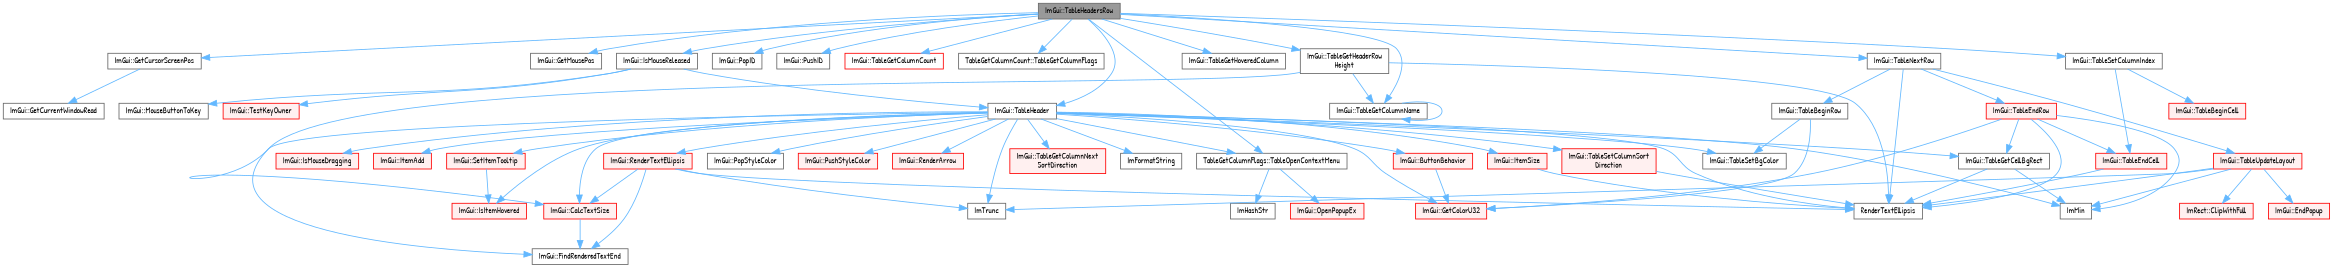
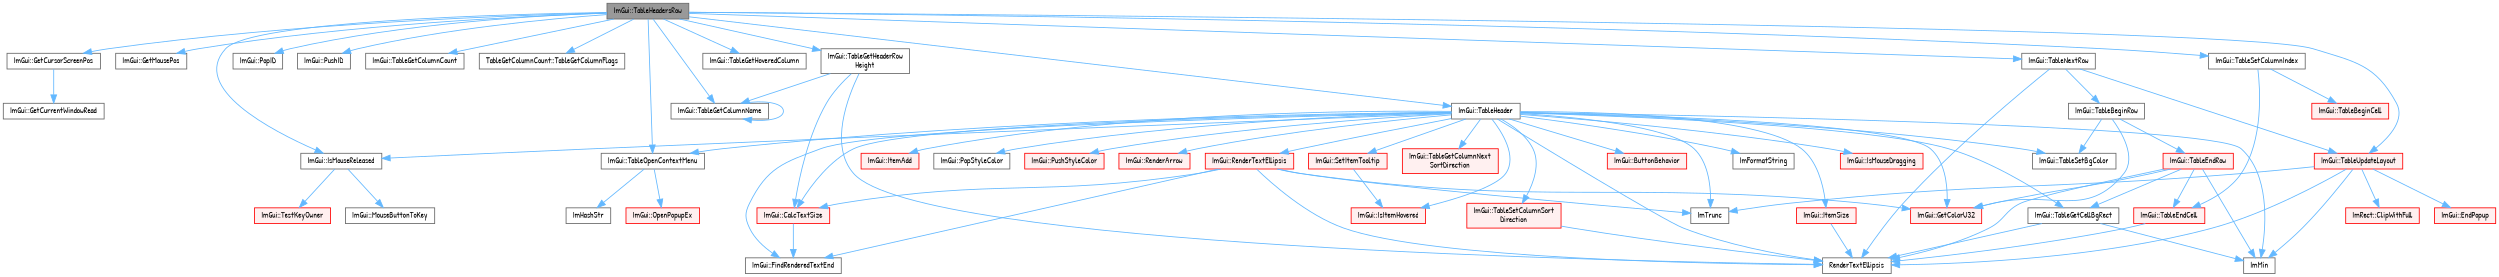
none -> (1580, 22)
(894, 61) -> (415, 61)
(1959, 85) -> (2136, 127)
(831, 92) -> (709, 144)
(1272, 161) -> (653, 161)
(1441, 182) -> (1589, 192)
